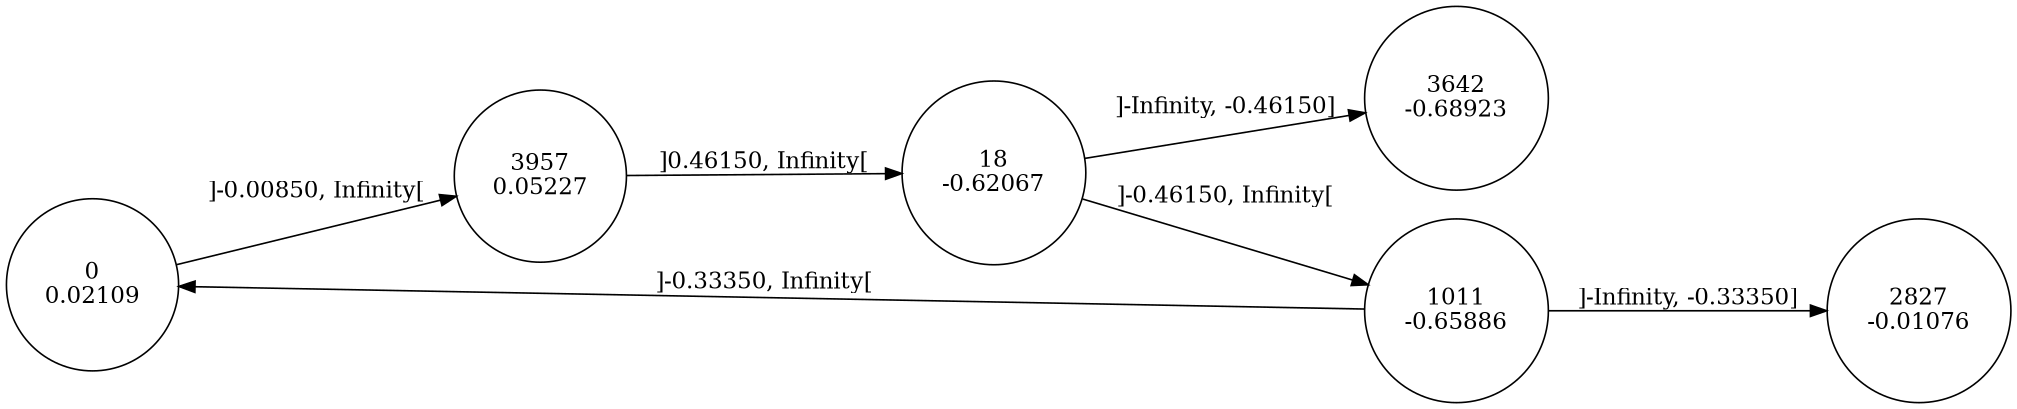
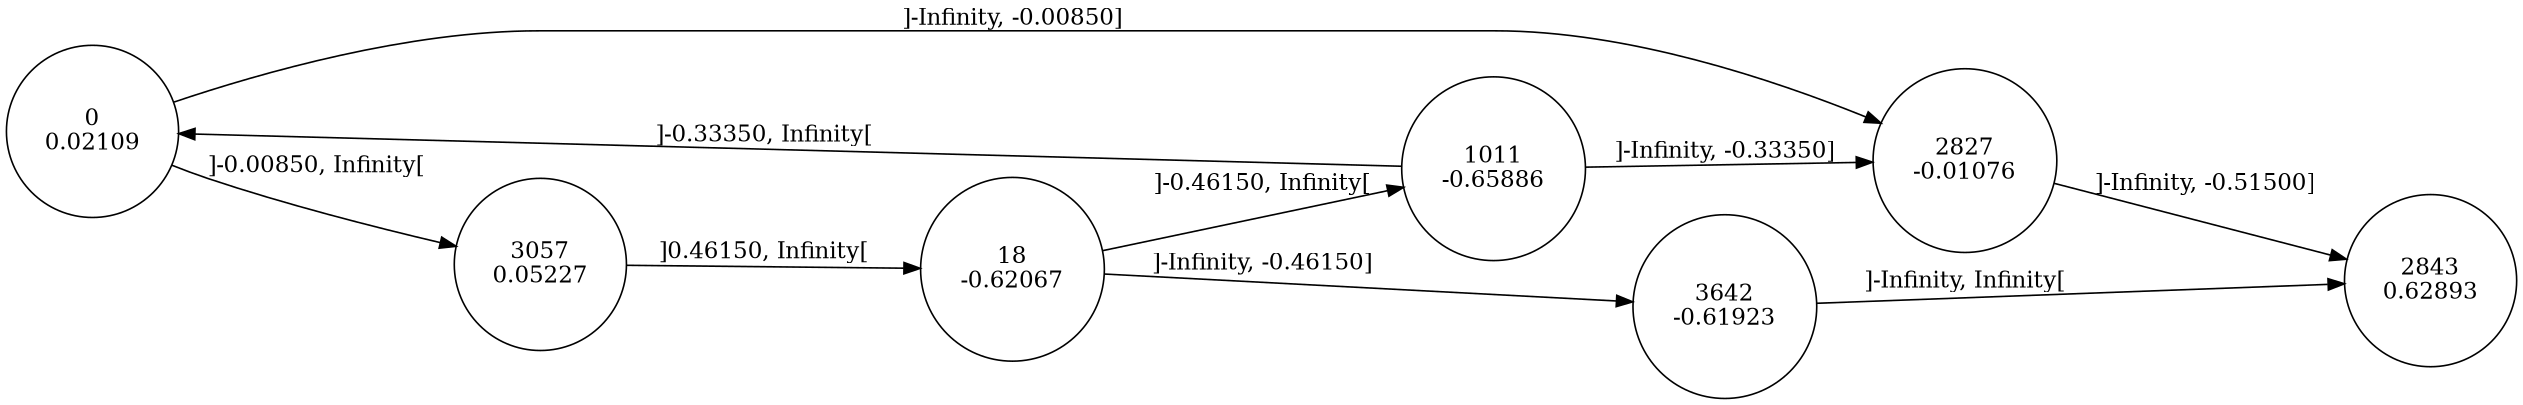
none -> (1022, 31)
(1456, 98) -> (1725, 307)
(540, 176) -> (540, 264)
none -> (2431, 281)
